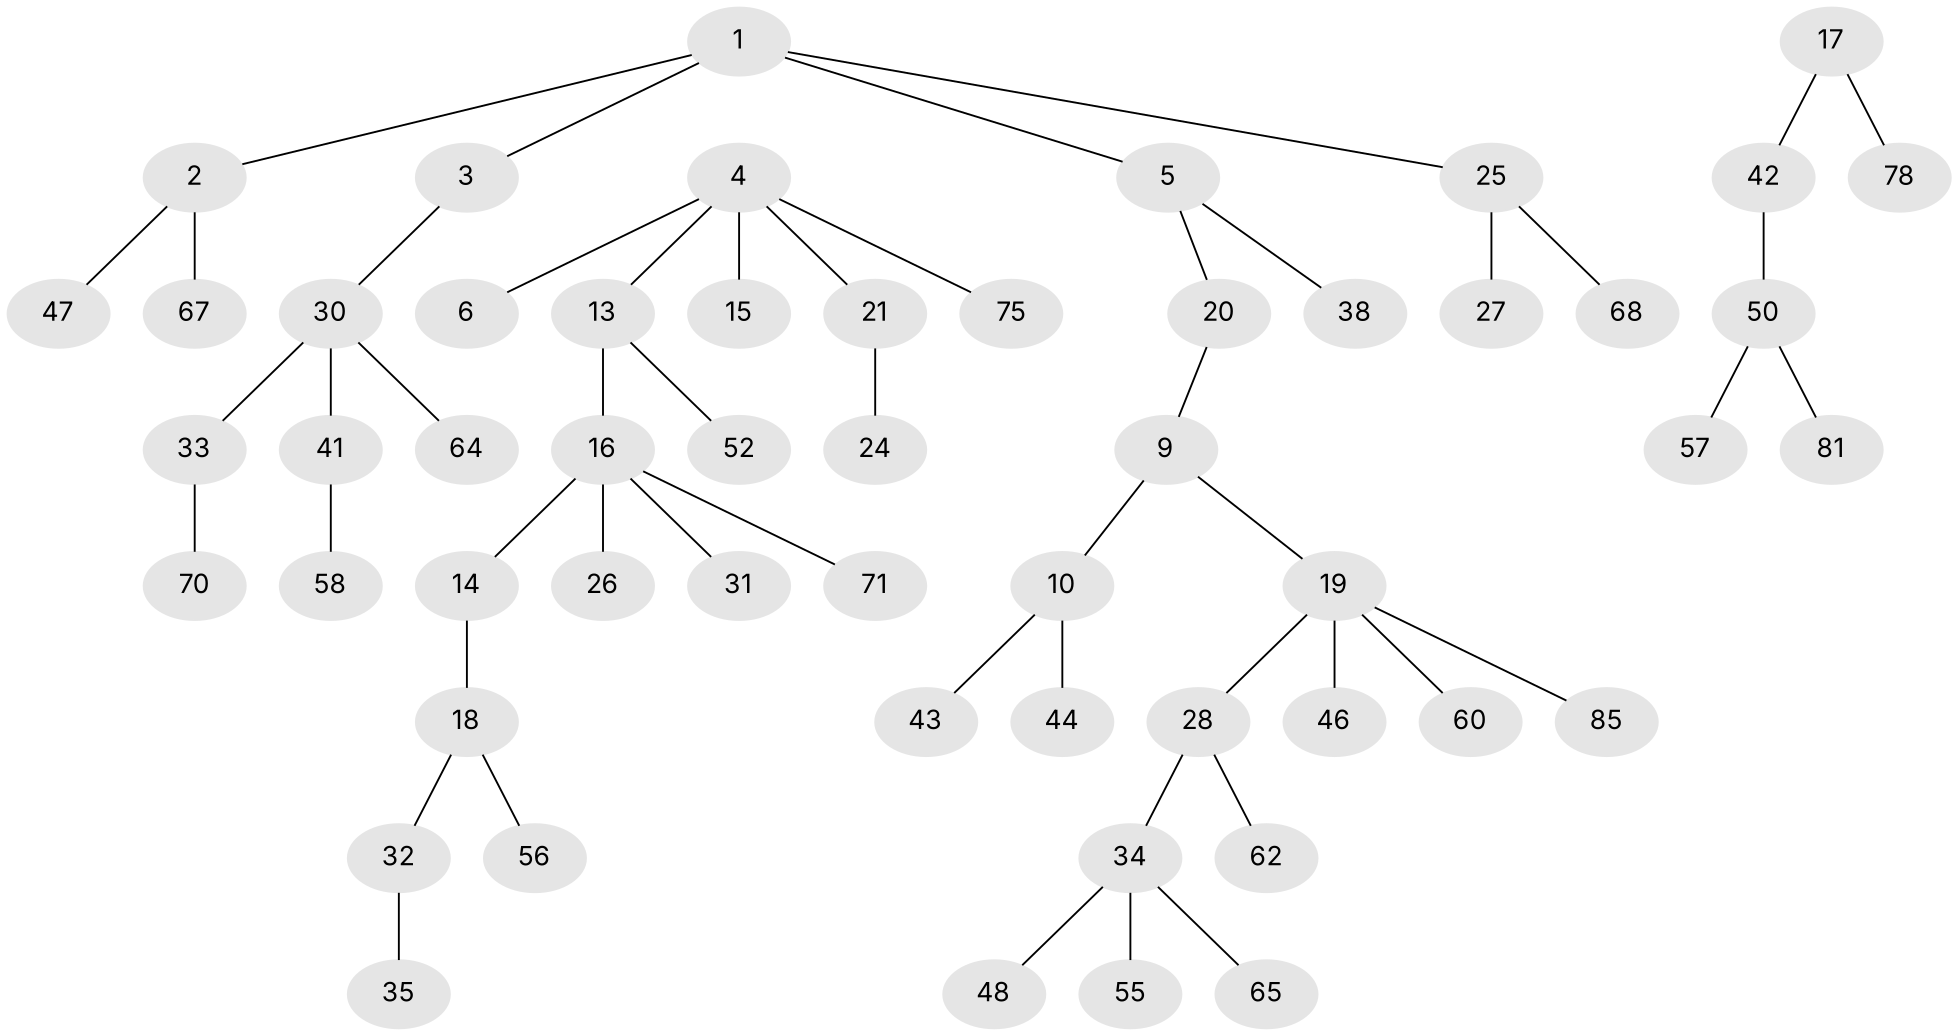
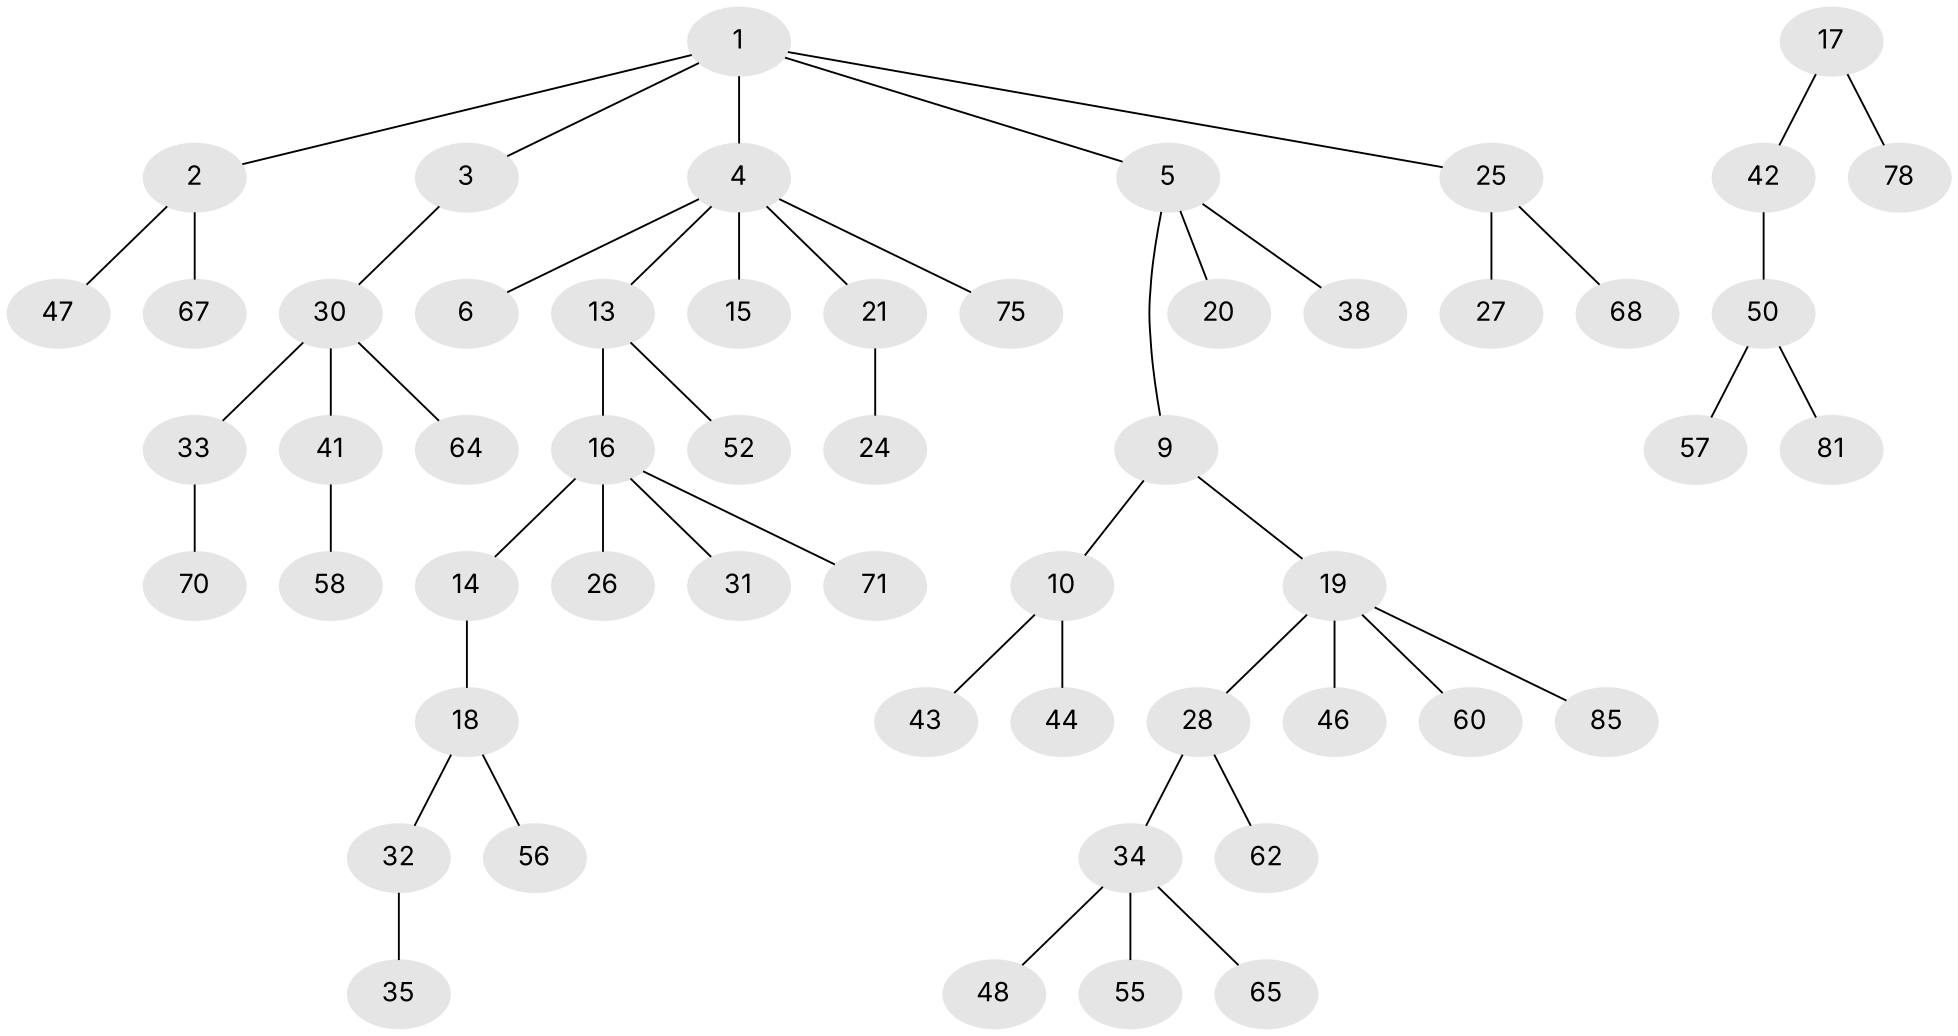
none -> (739, 110)
(1193, 382) -> (1149, 314)
